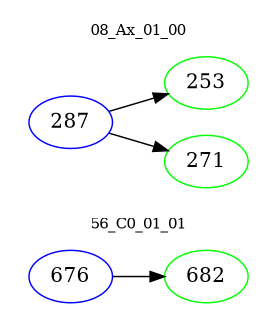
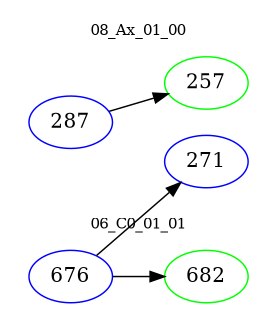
(206, 83) -> (206, 83)
(131, 140) -> (133, 224)
(206, 162) -> (206, 162)
(139, 225) -> (139, 225)
